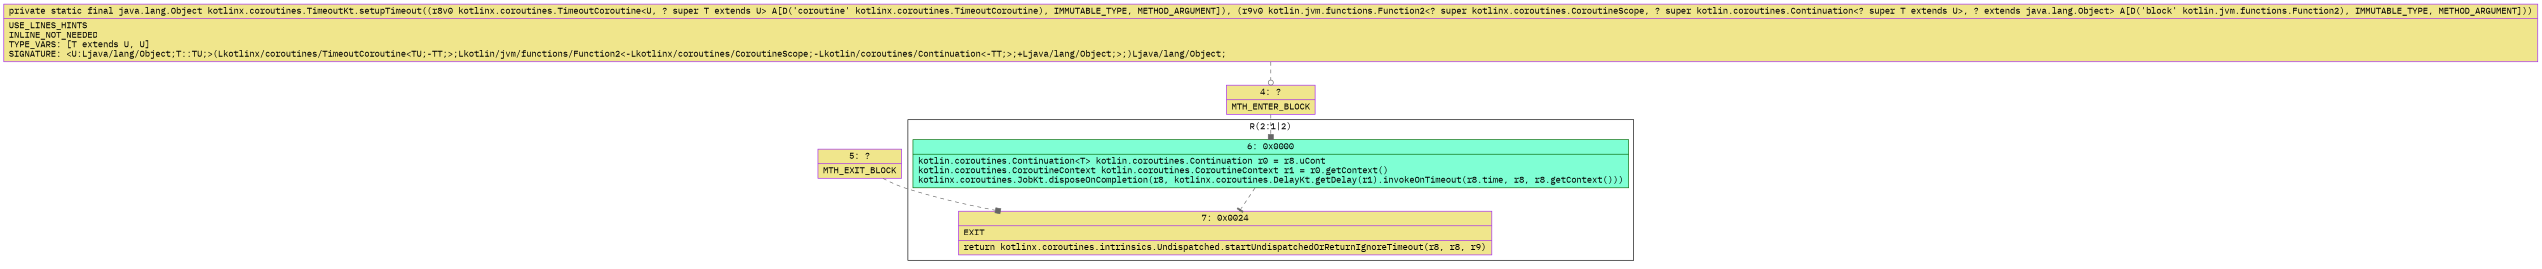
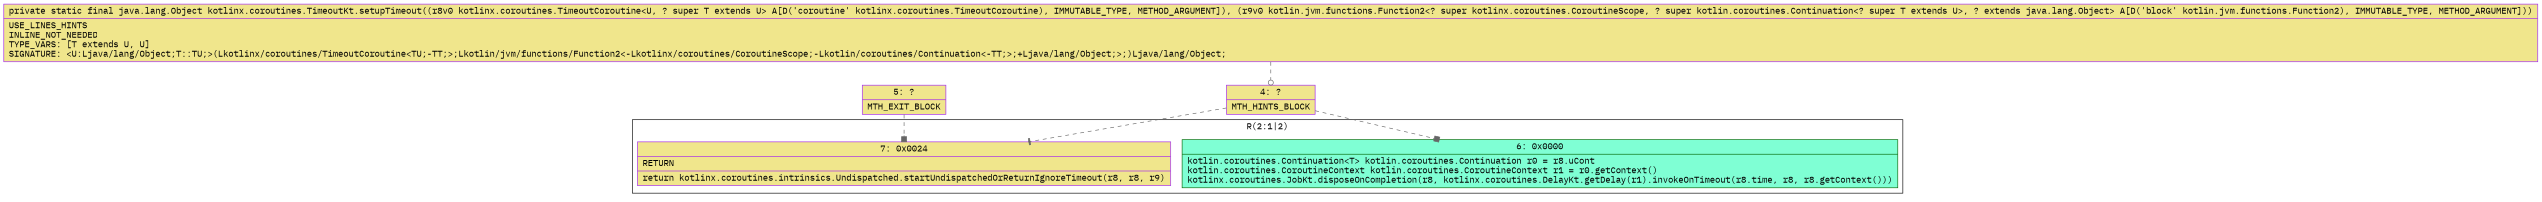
(1271, 107) -> (1271, 107)
(1248, 198) -> (1129, 125)
(974, 233) -> (658, 163)
